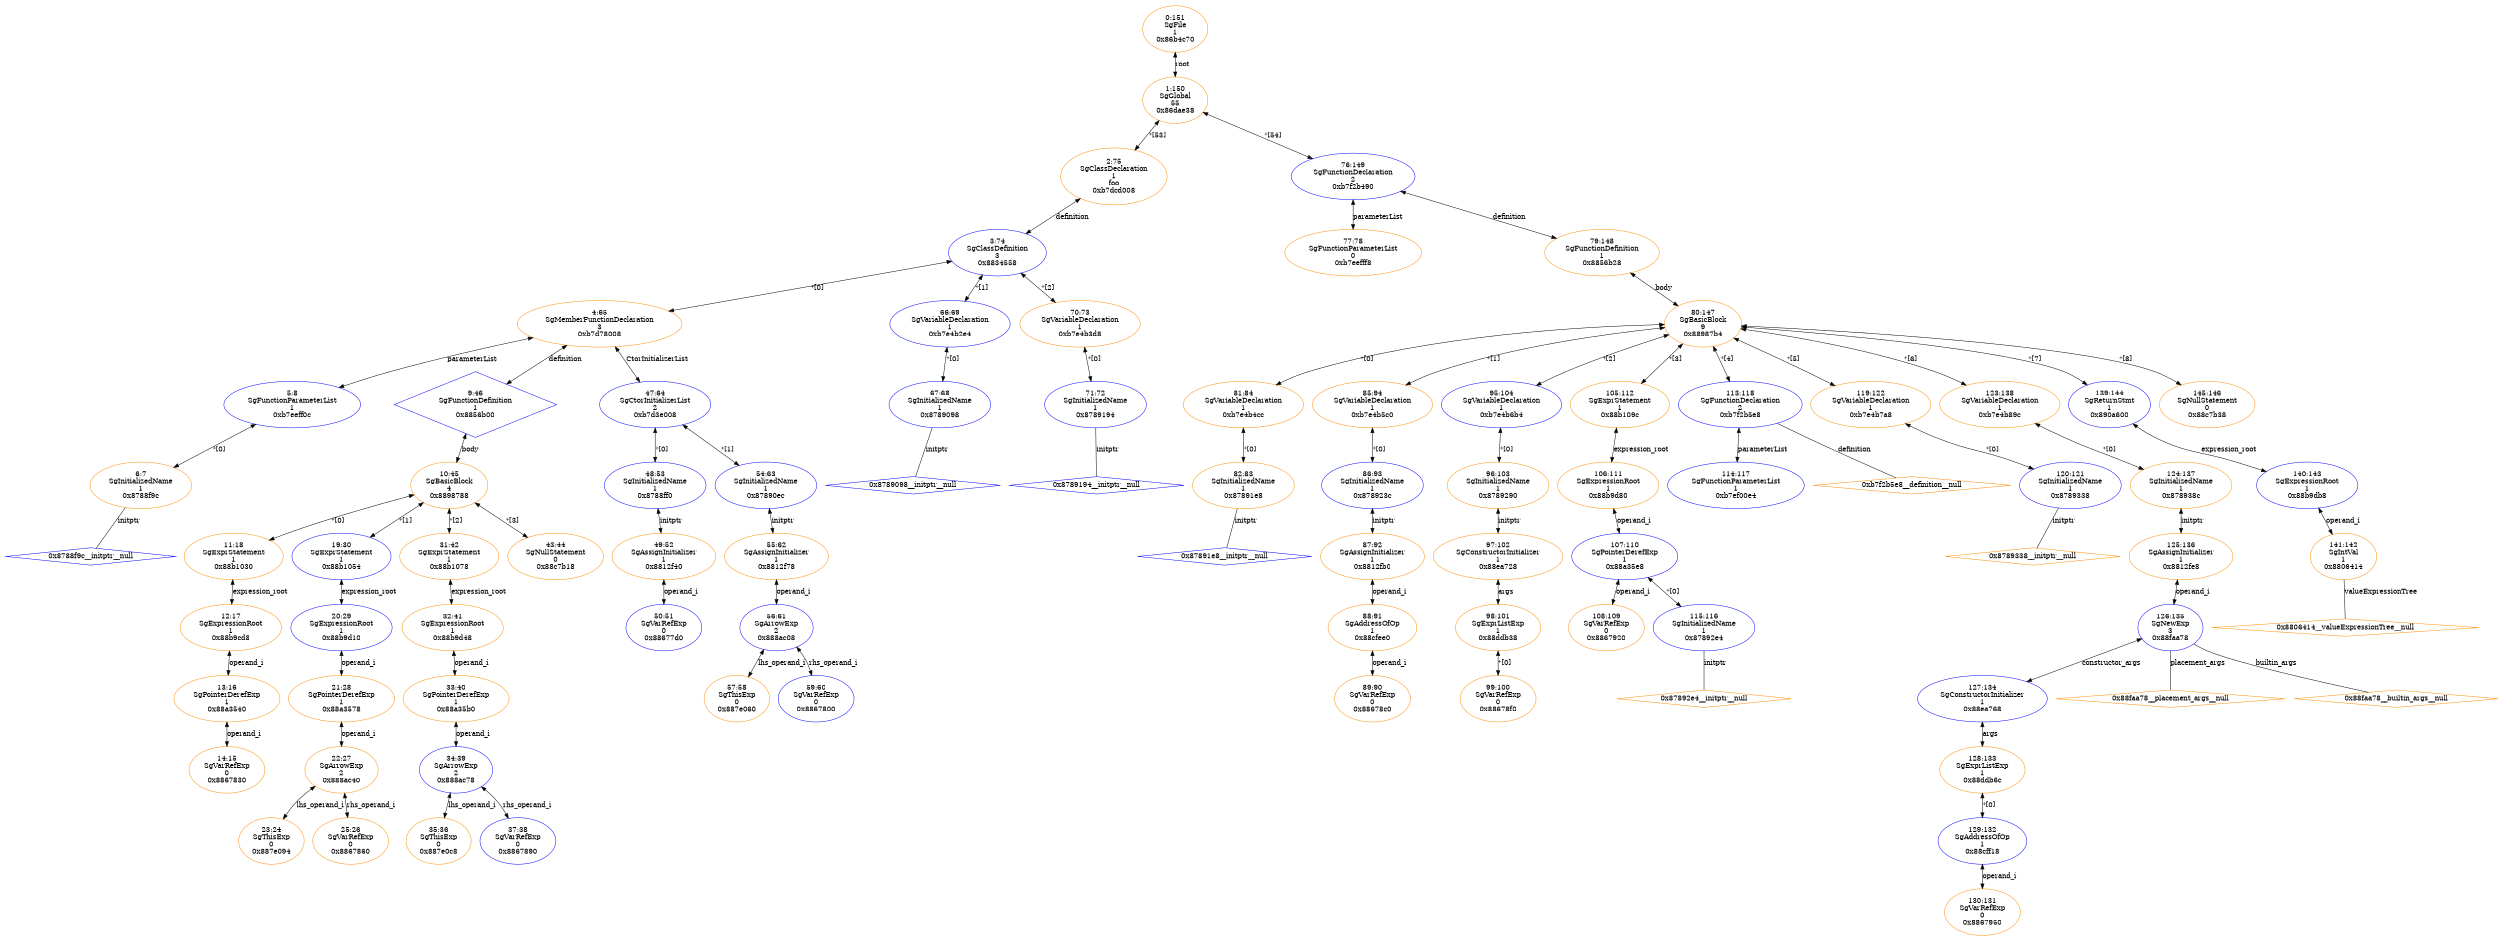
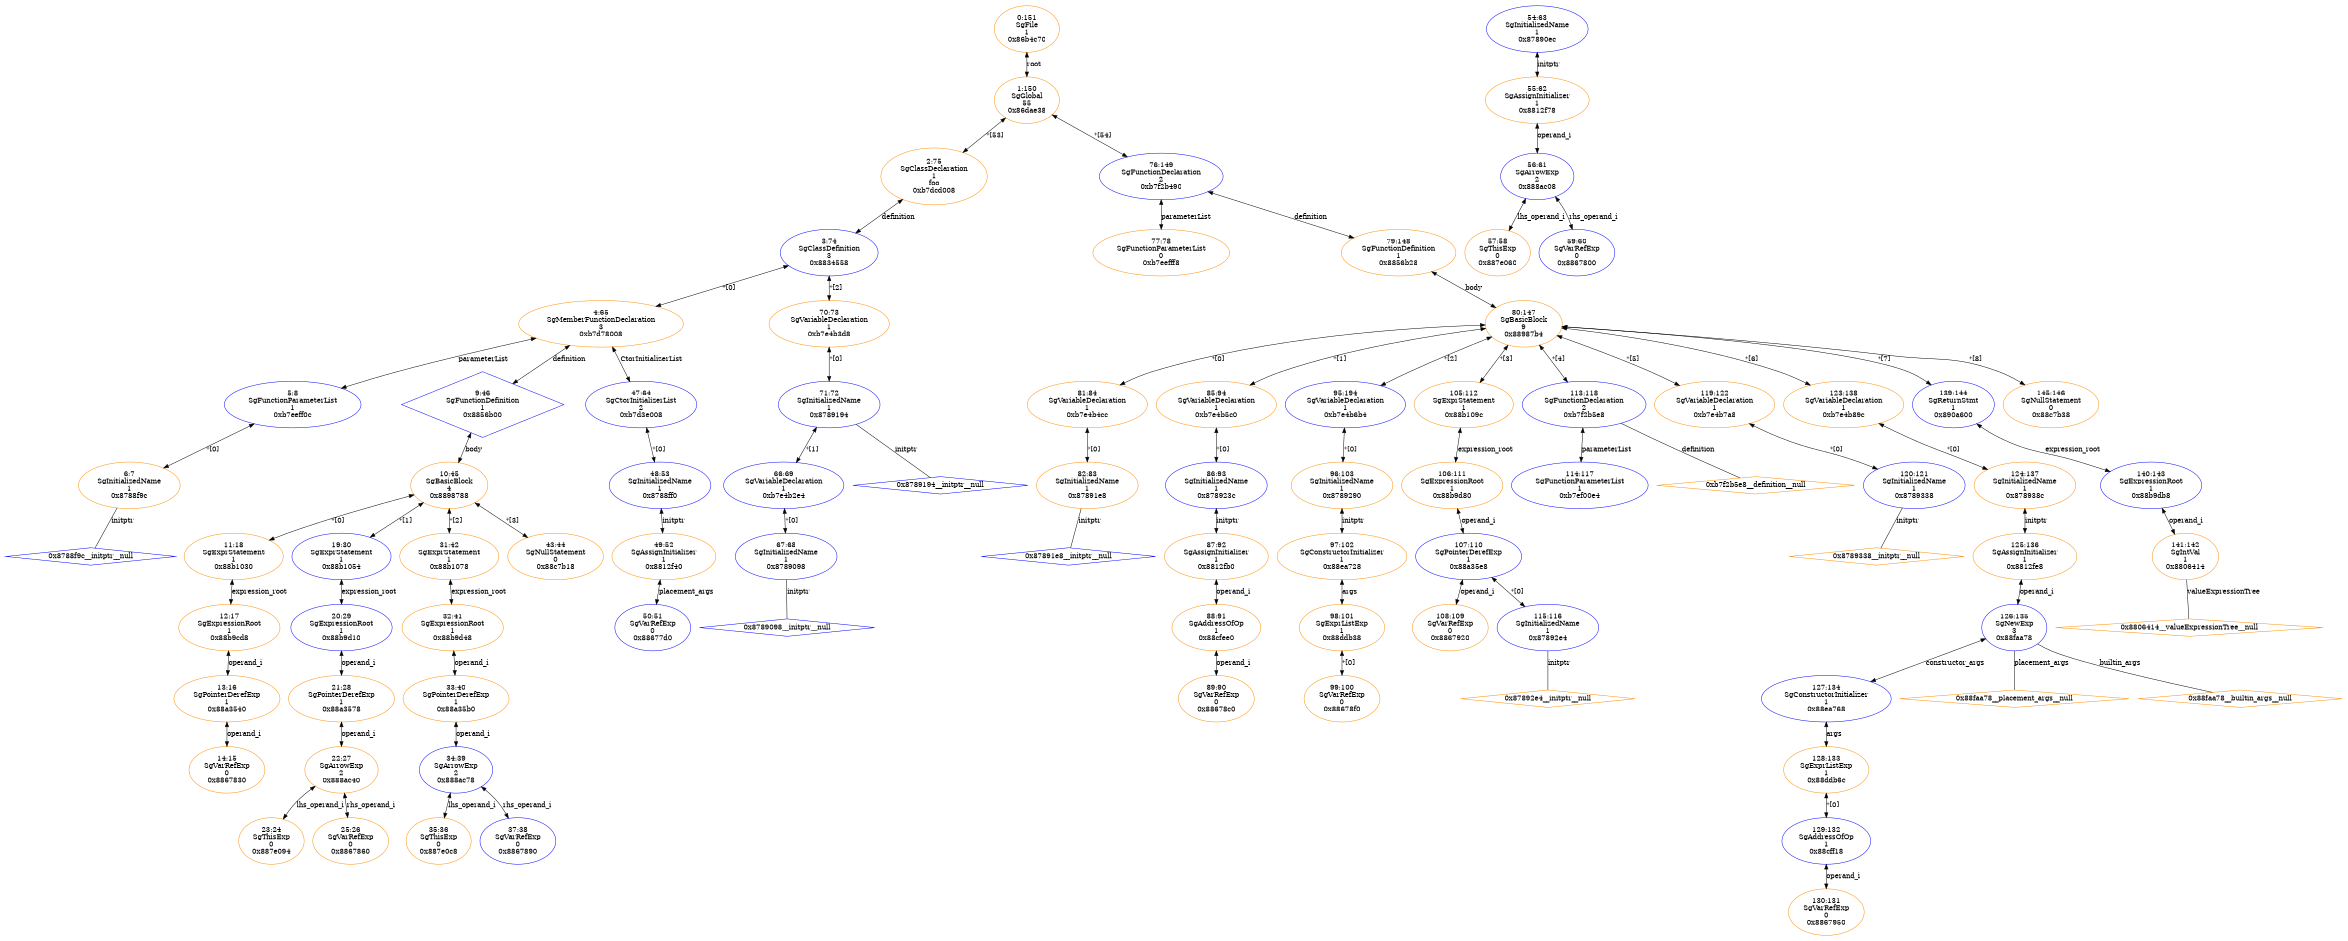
(974, 288) -> (807, 445)
(1502, 405) -> (1345, 405)
(711, 445) -> none
(681, 592) -> (686, 592)
